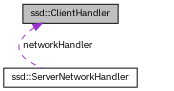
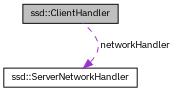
(20, 51) -> (97, 41)
